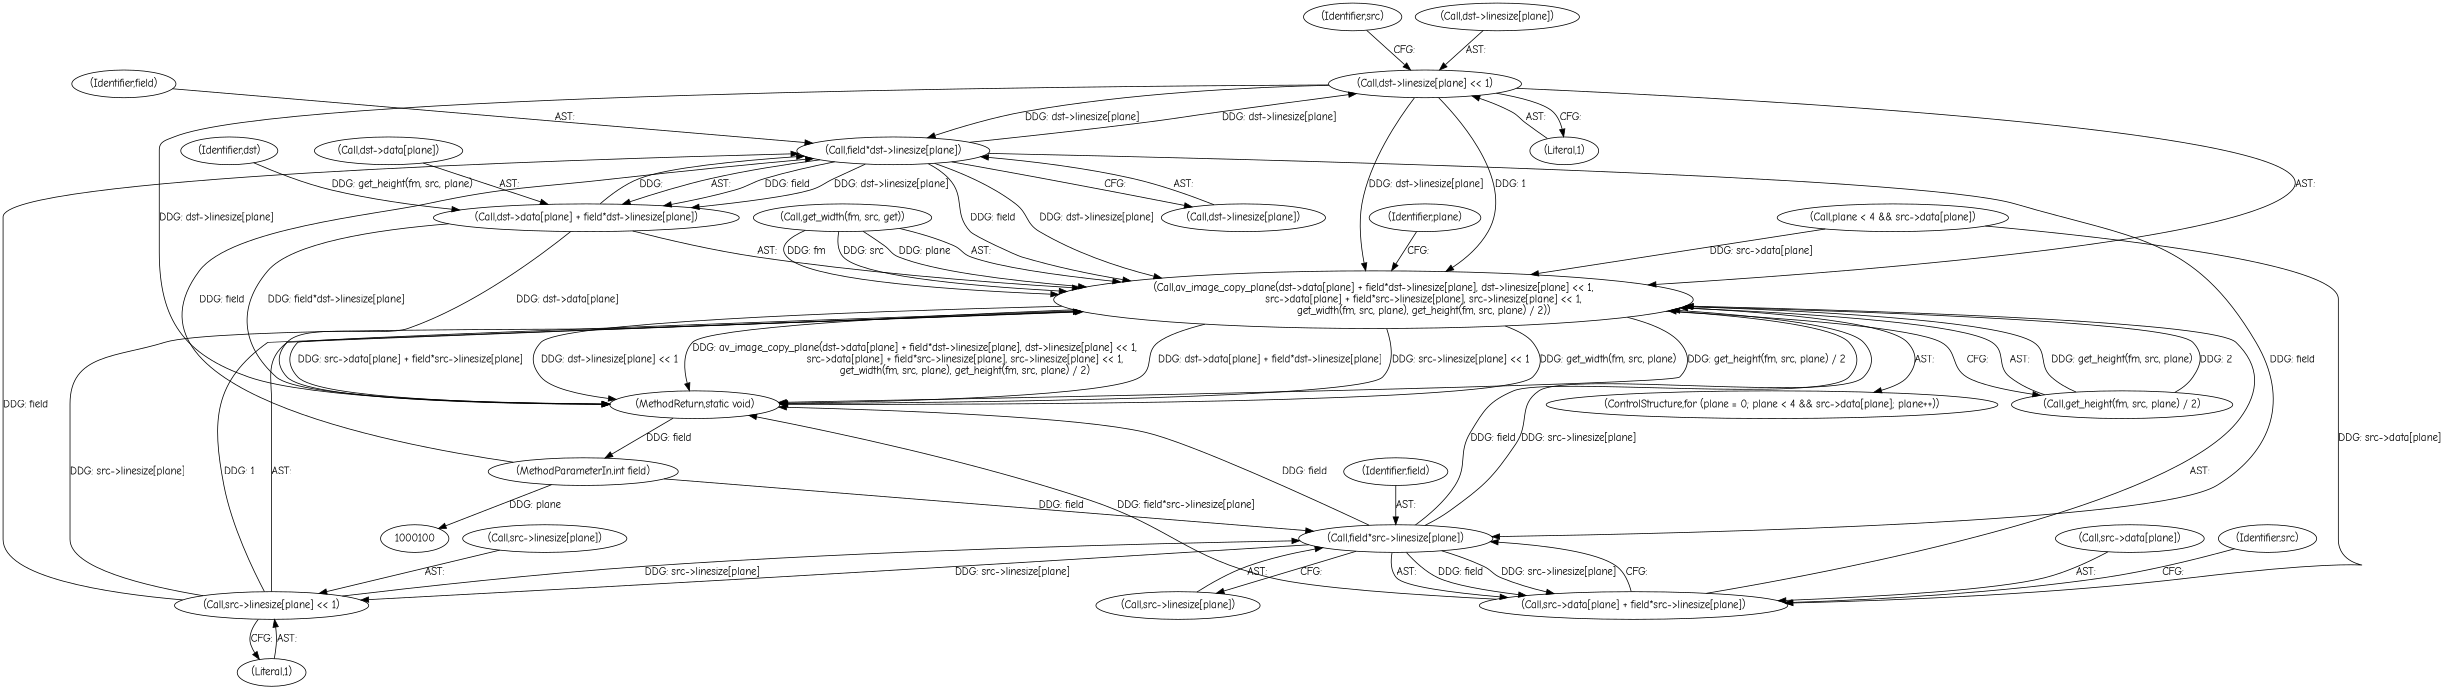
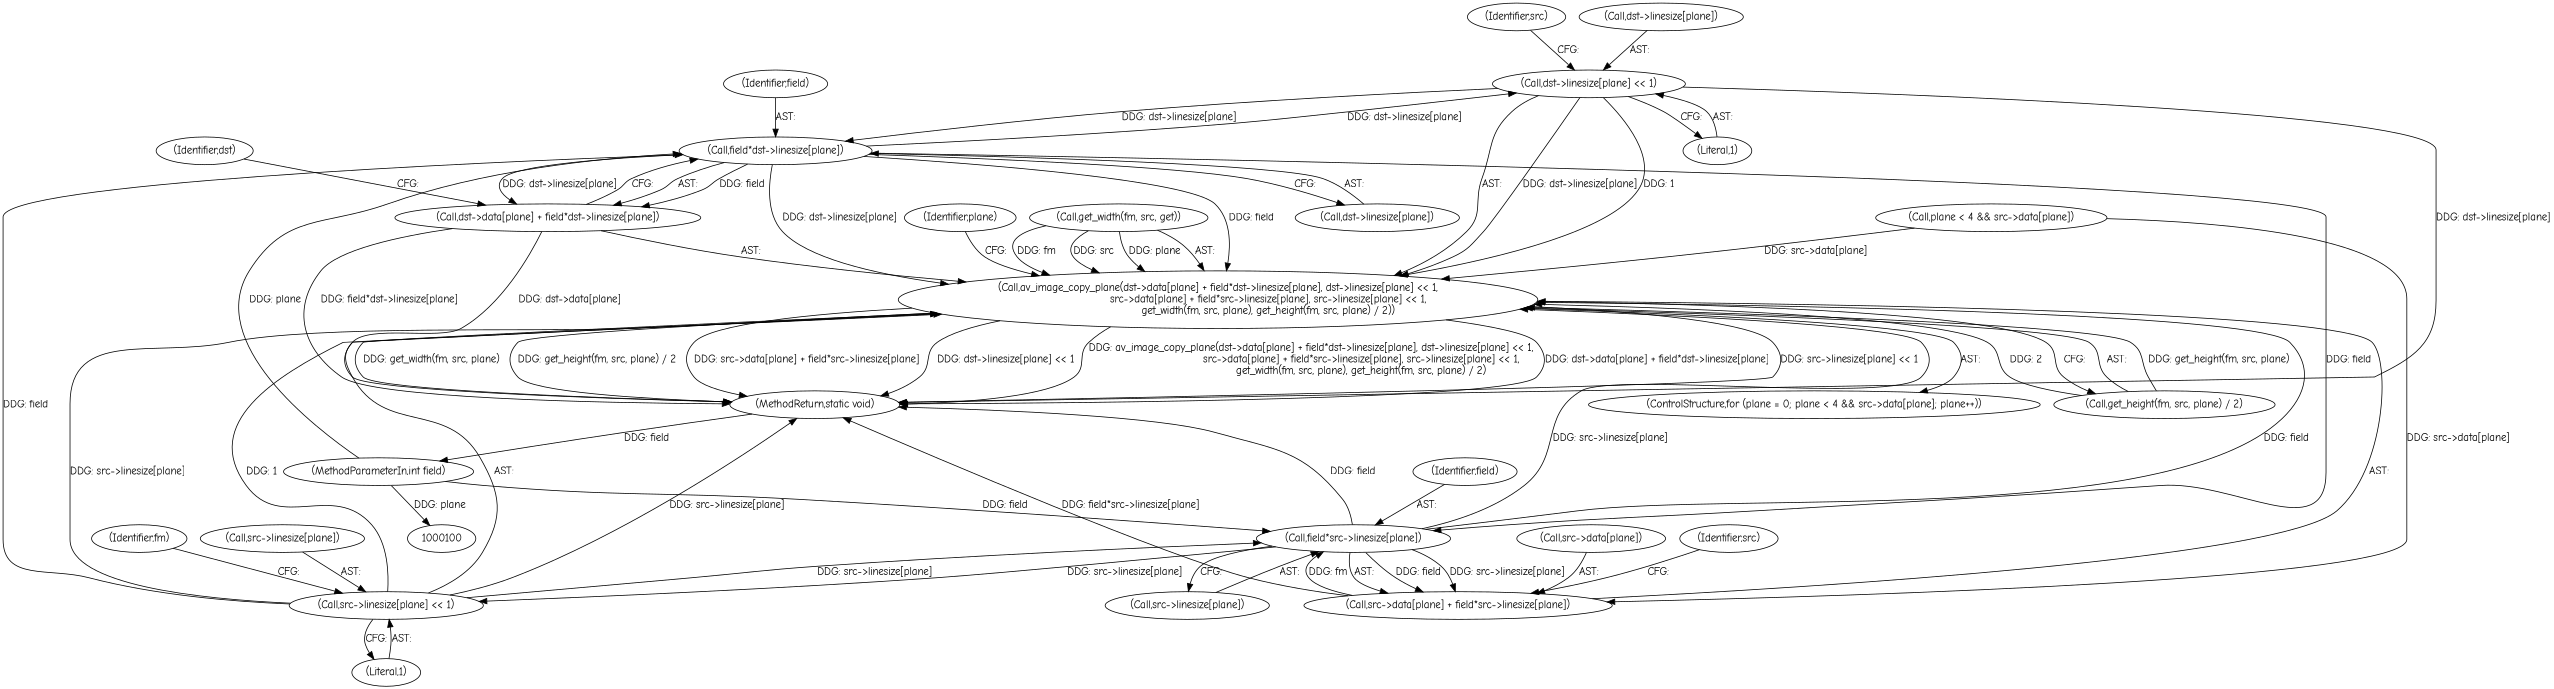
(389, 151) -> none
(402, 184) -> (410, 184)
(653, 184) -> (644, 184)
(222, 300) -> (275, 300)
none -> (627, 524)
none -> (139, 539)
(1639, 572) -> (1328, 572)
